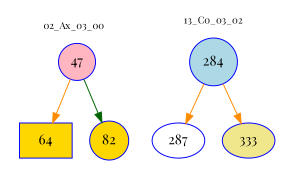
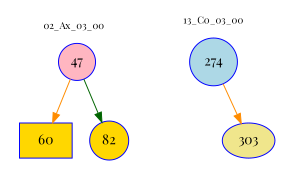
(214, 21) -> (214, 21)
(214, 62) -> (214, 62)
(46, 141) -> (46, 141)
(178, 141) -> none
(249, 141) -> (249, 141)
